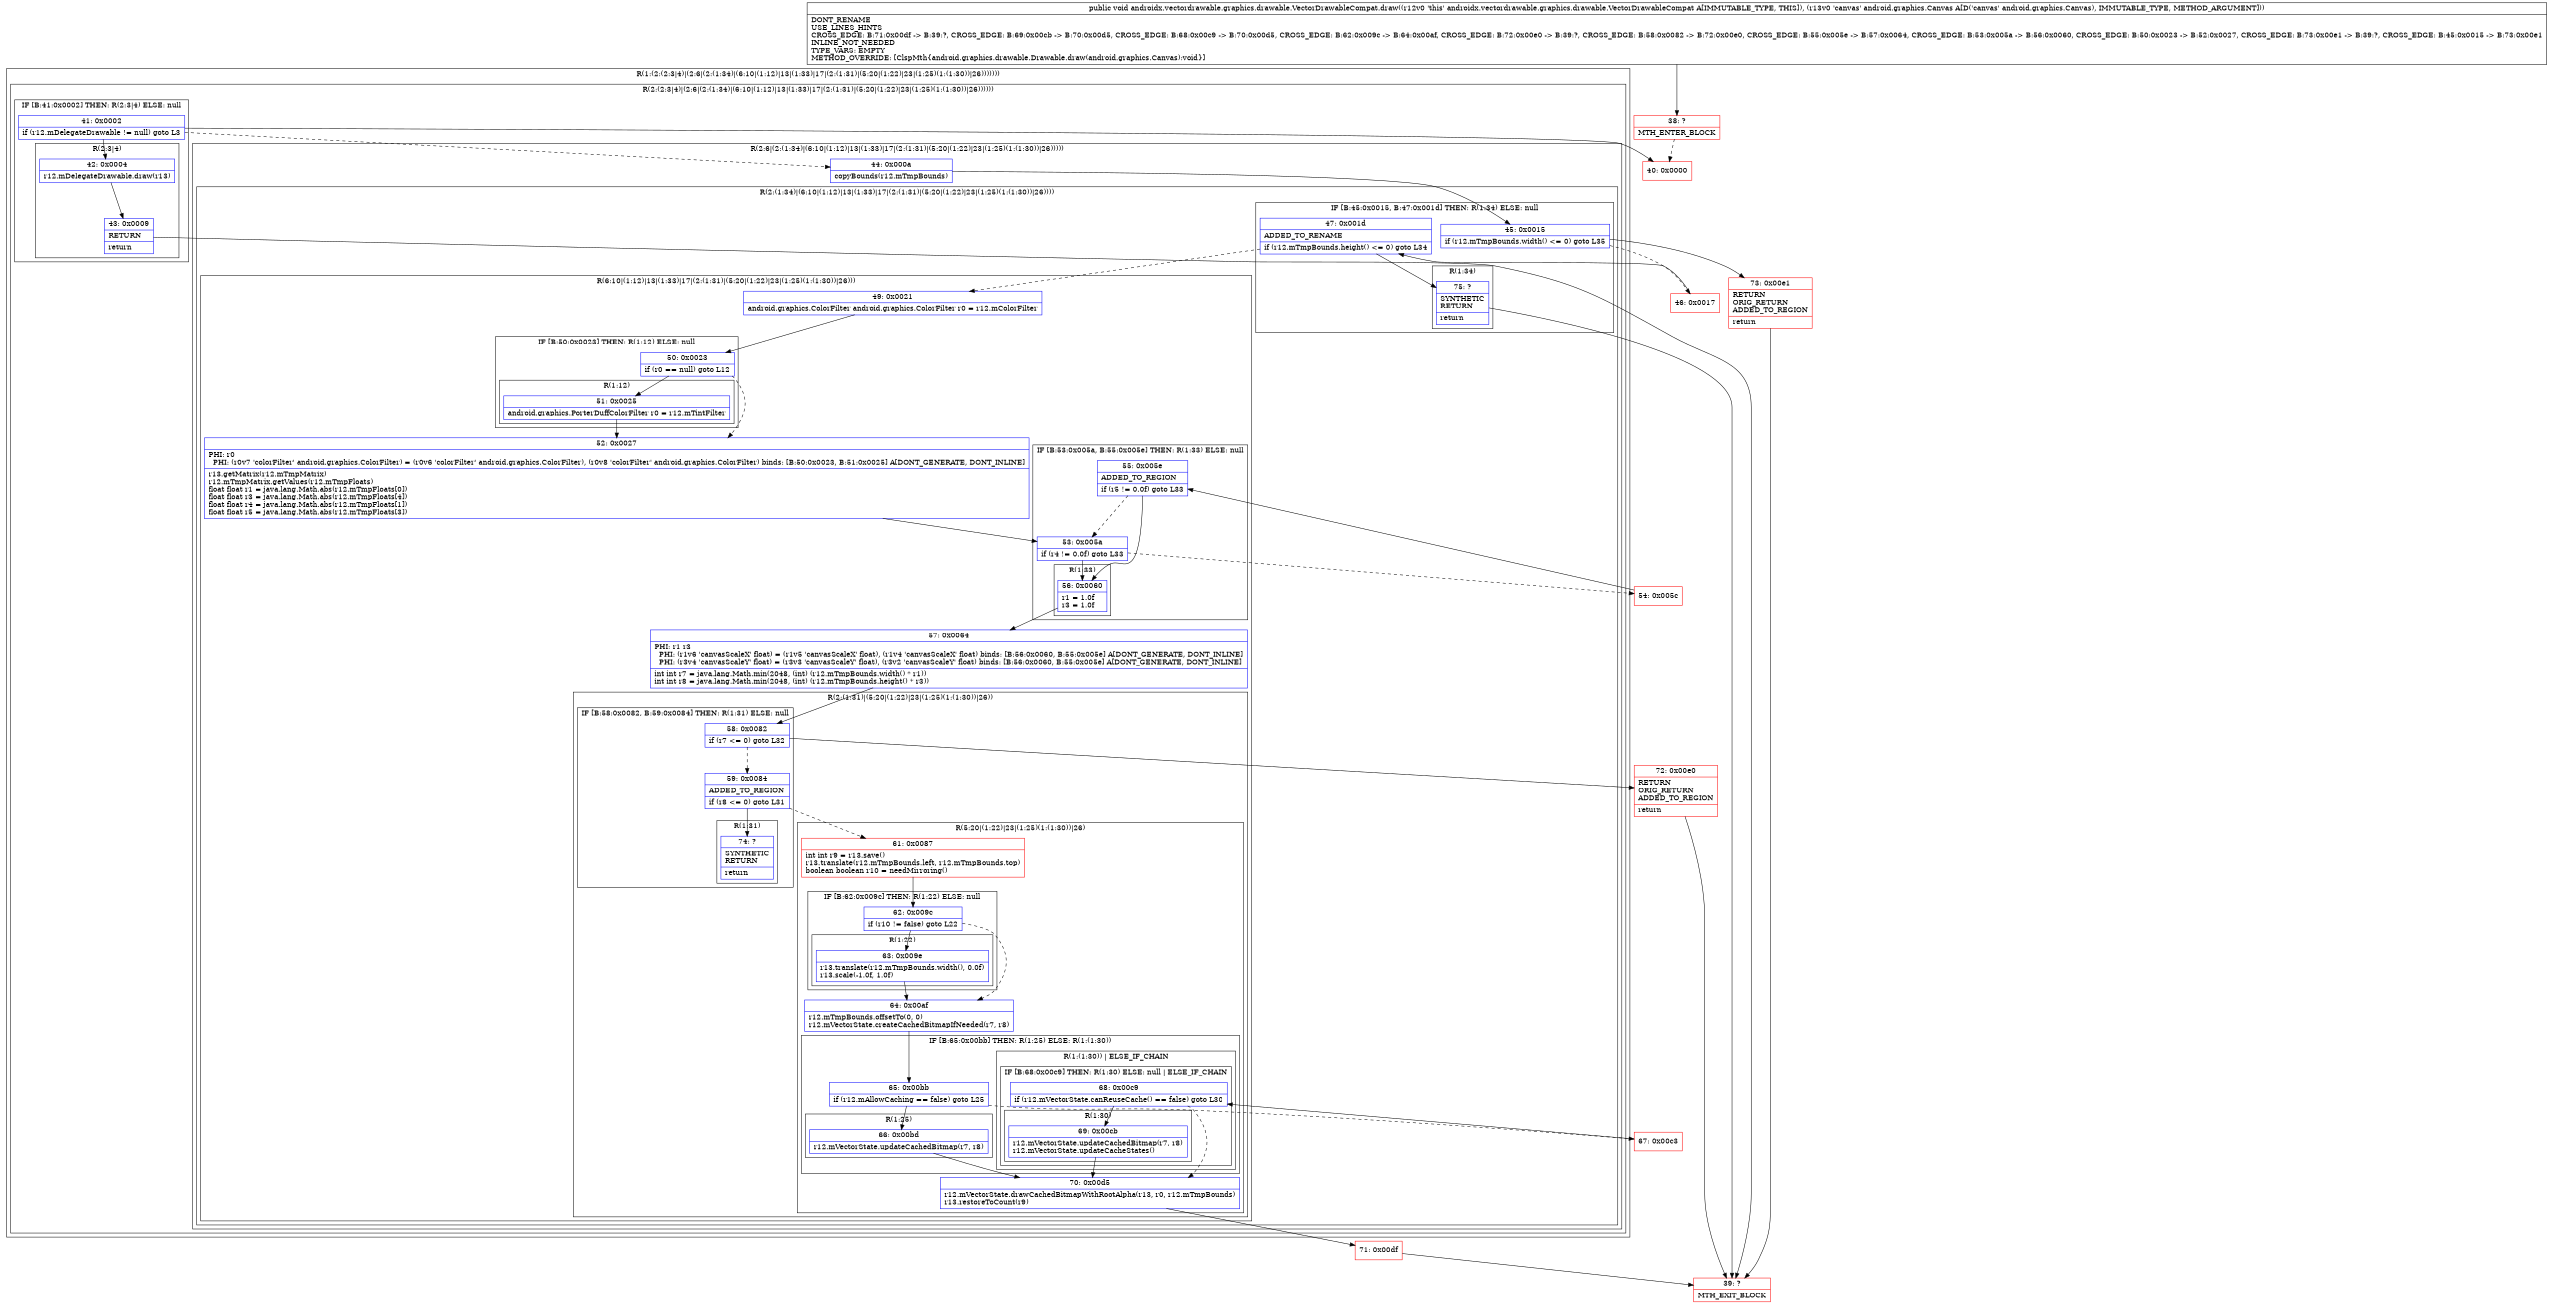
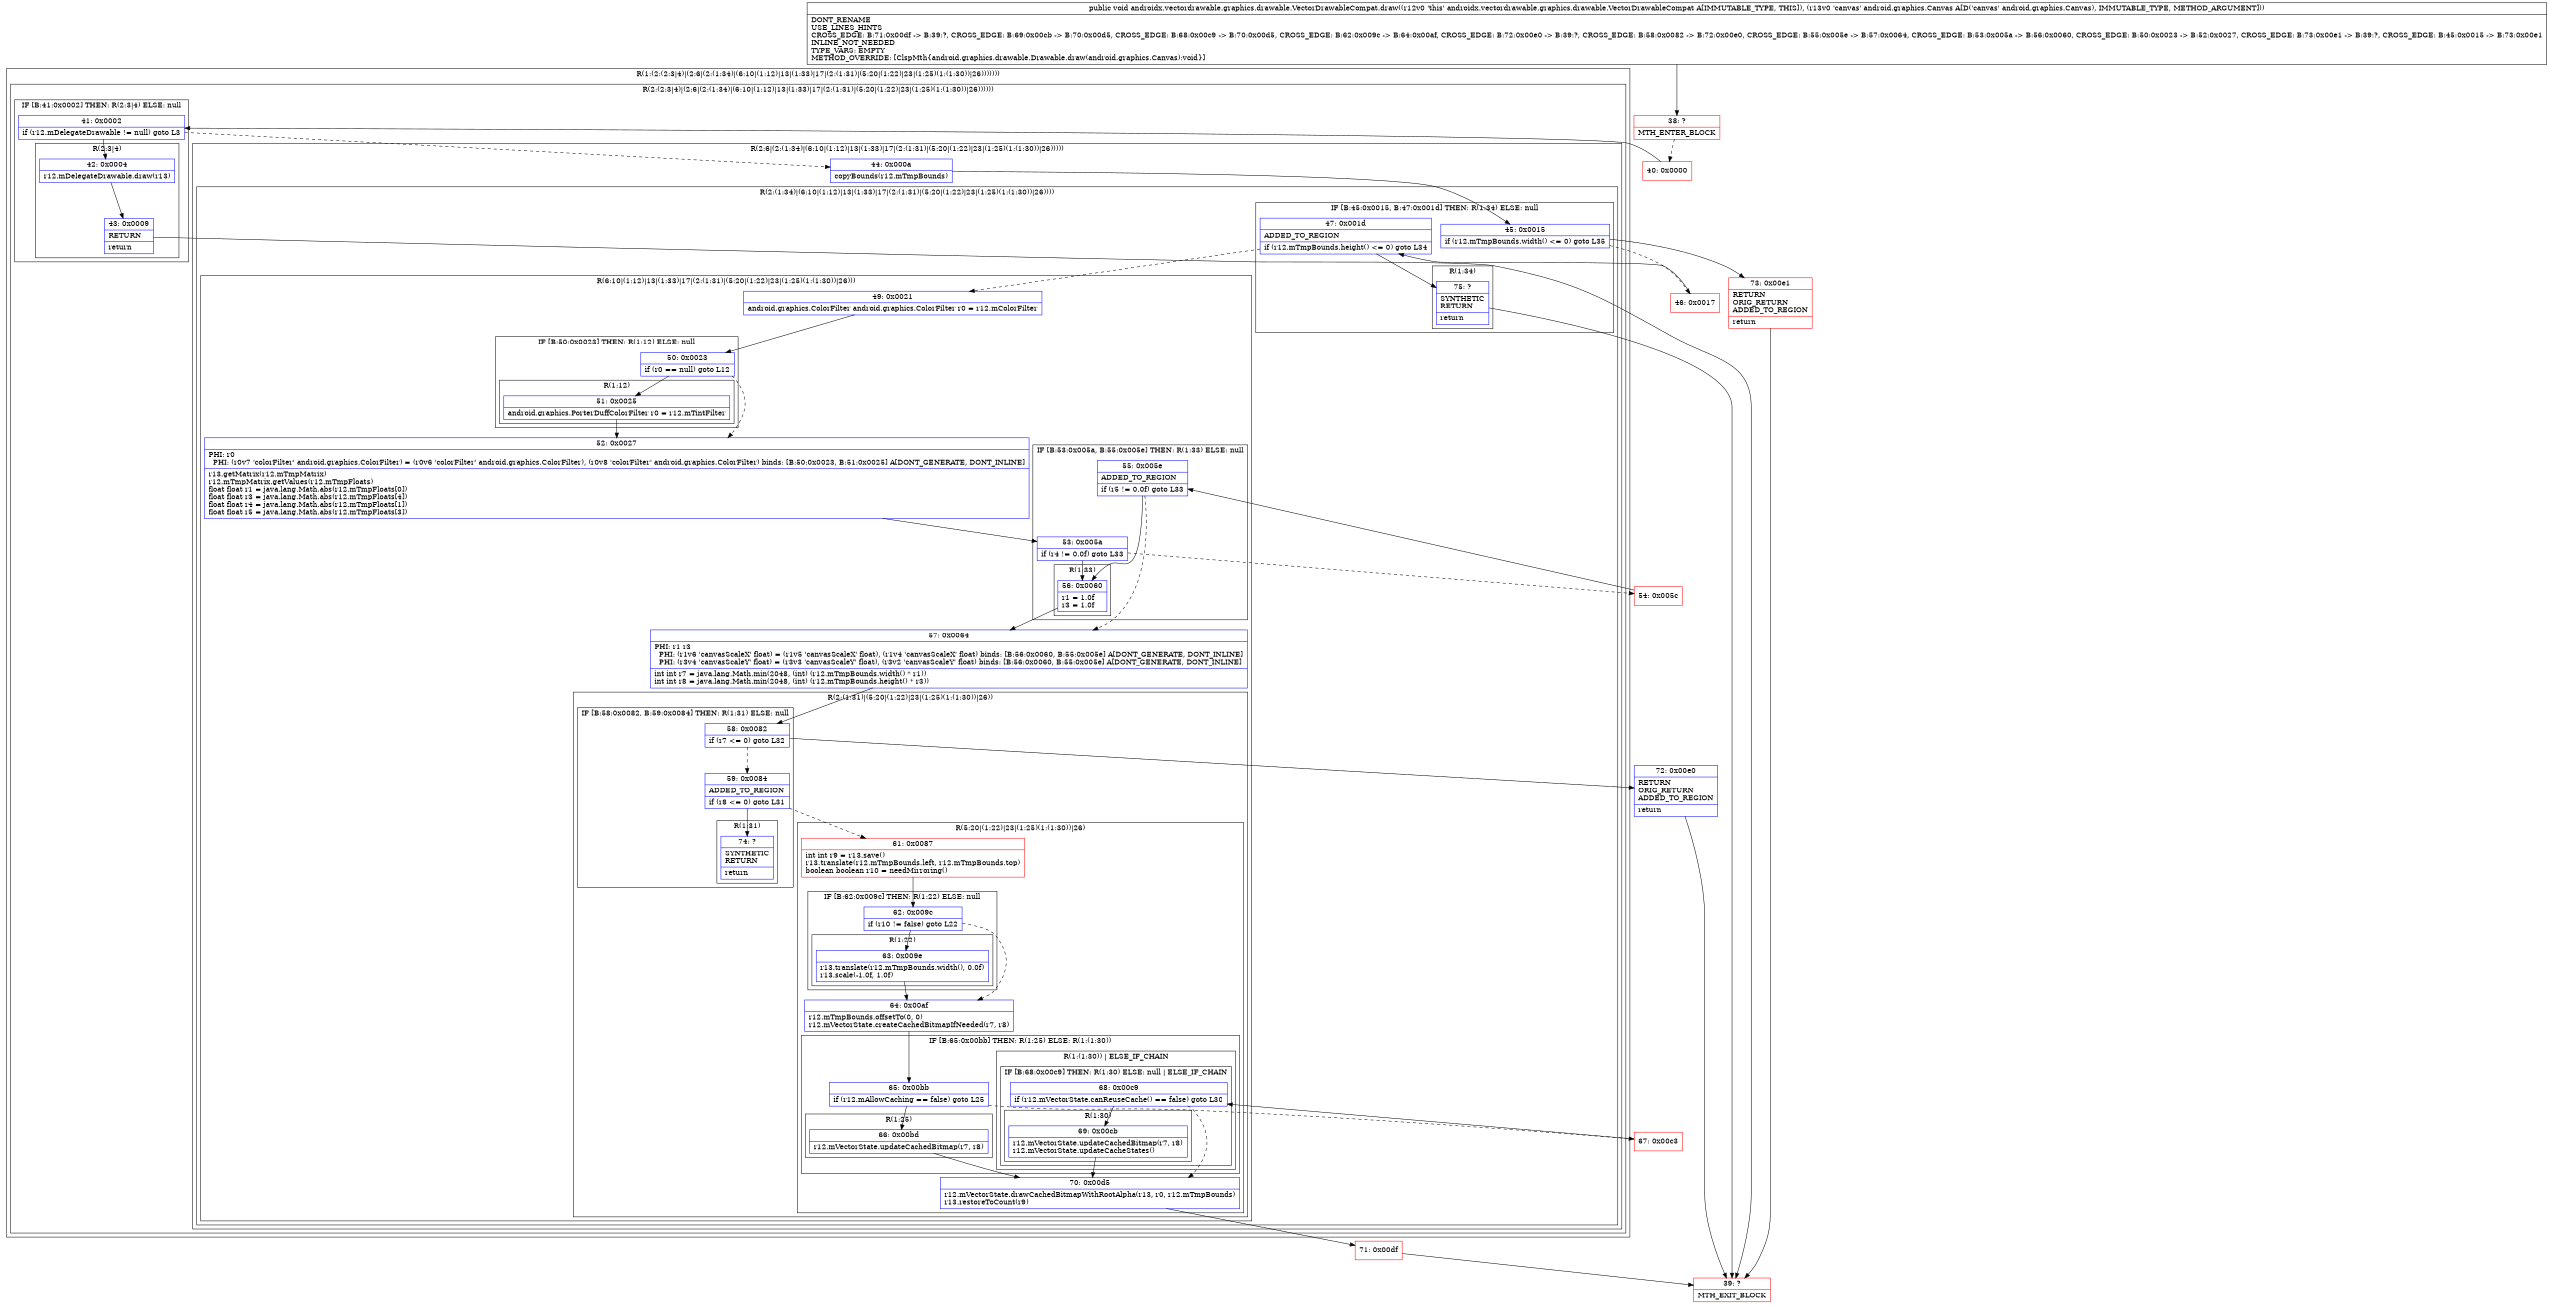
(919, 132) -> (928, 132)
(1304, 236) -> (1302, 236)
(1112, 514) -> (1141, 570)
(1676, 791) -> (1676, 791)
